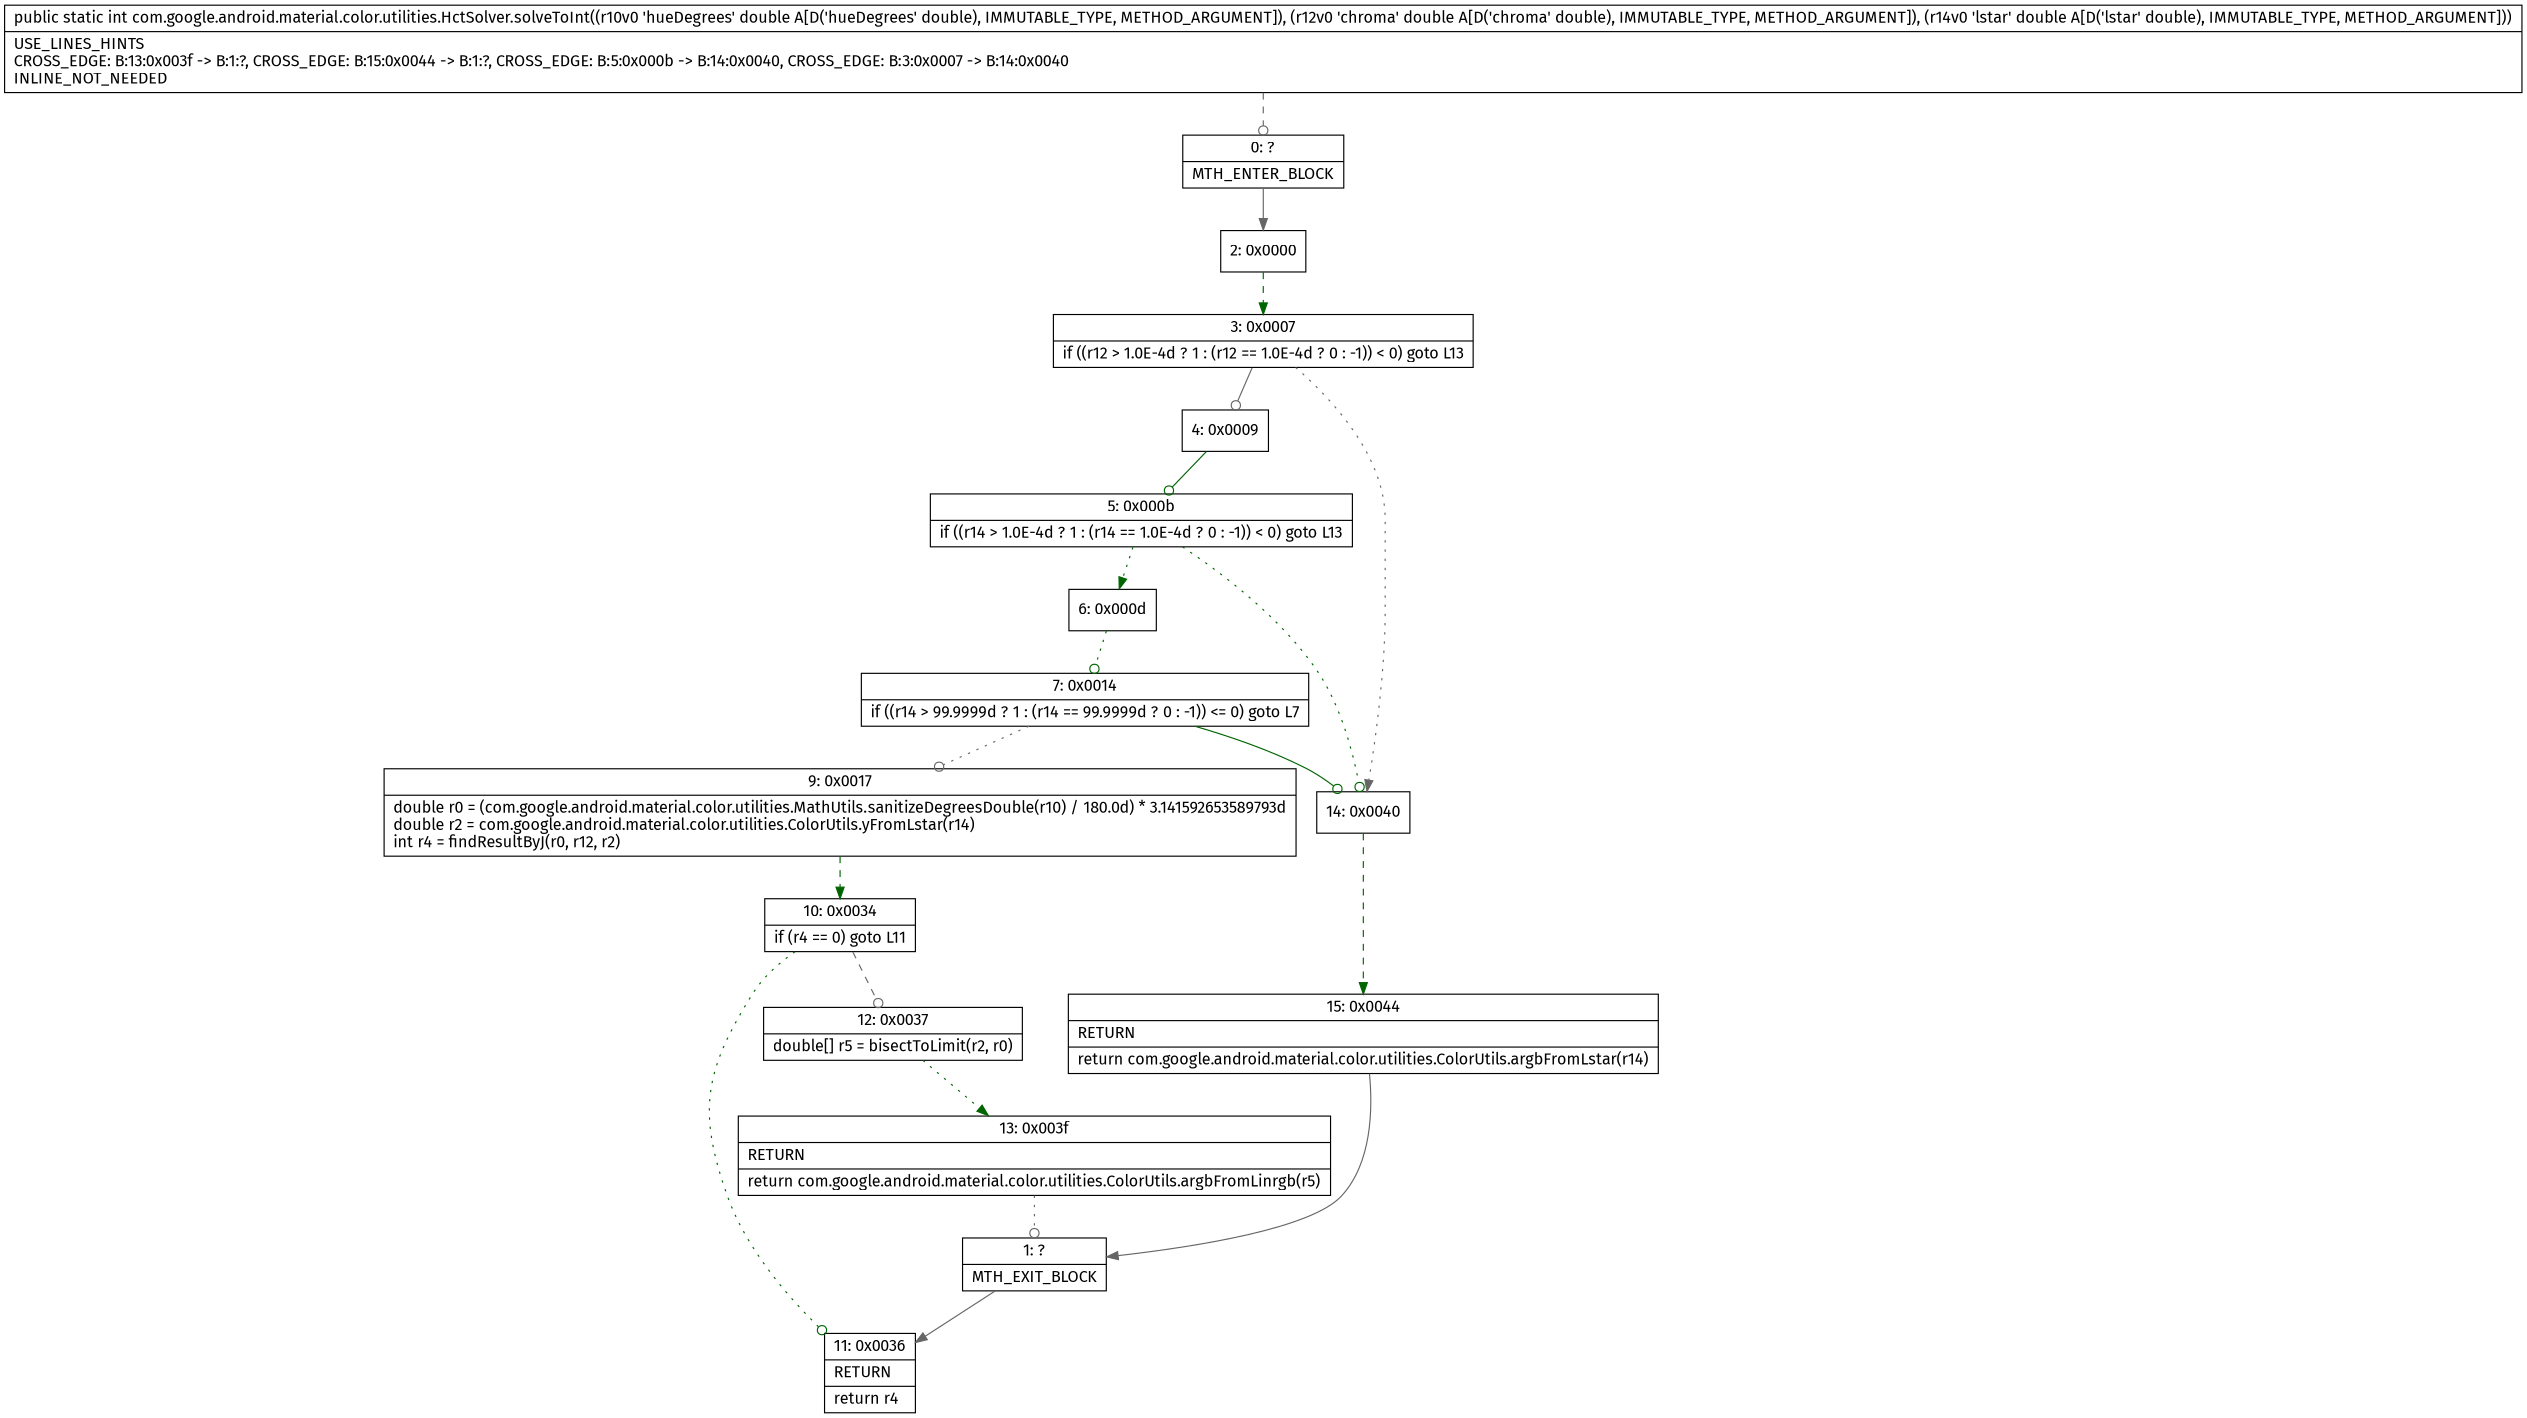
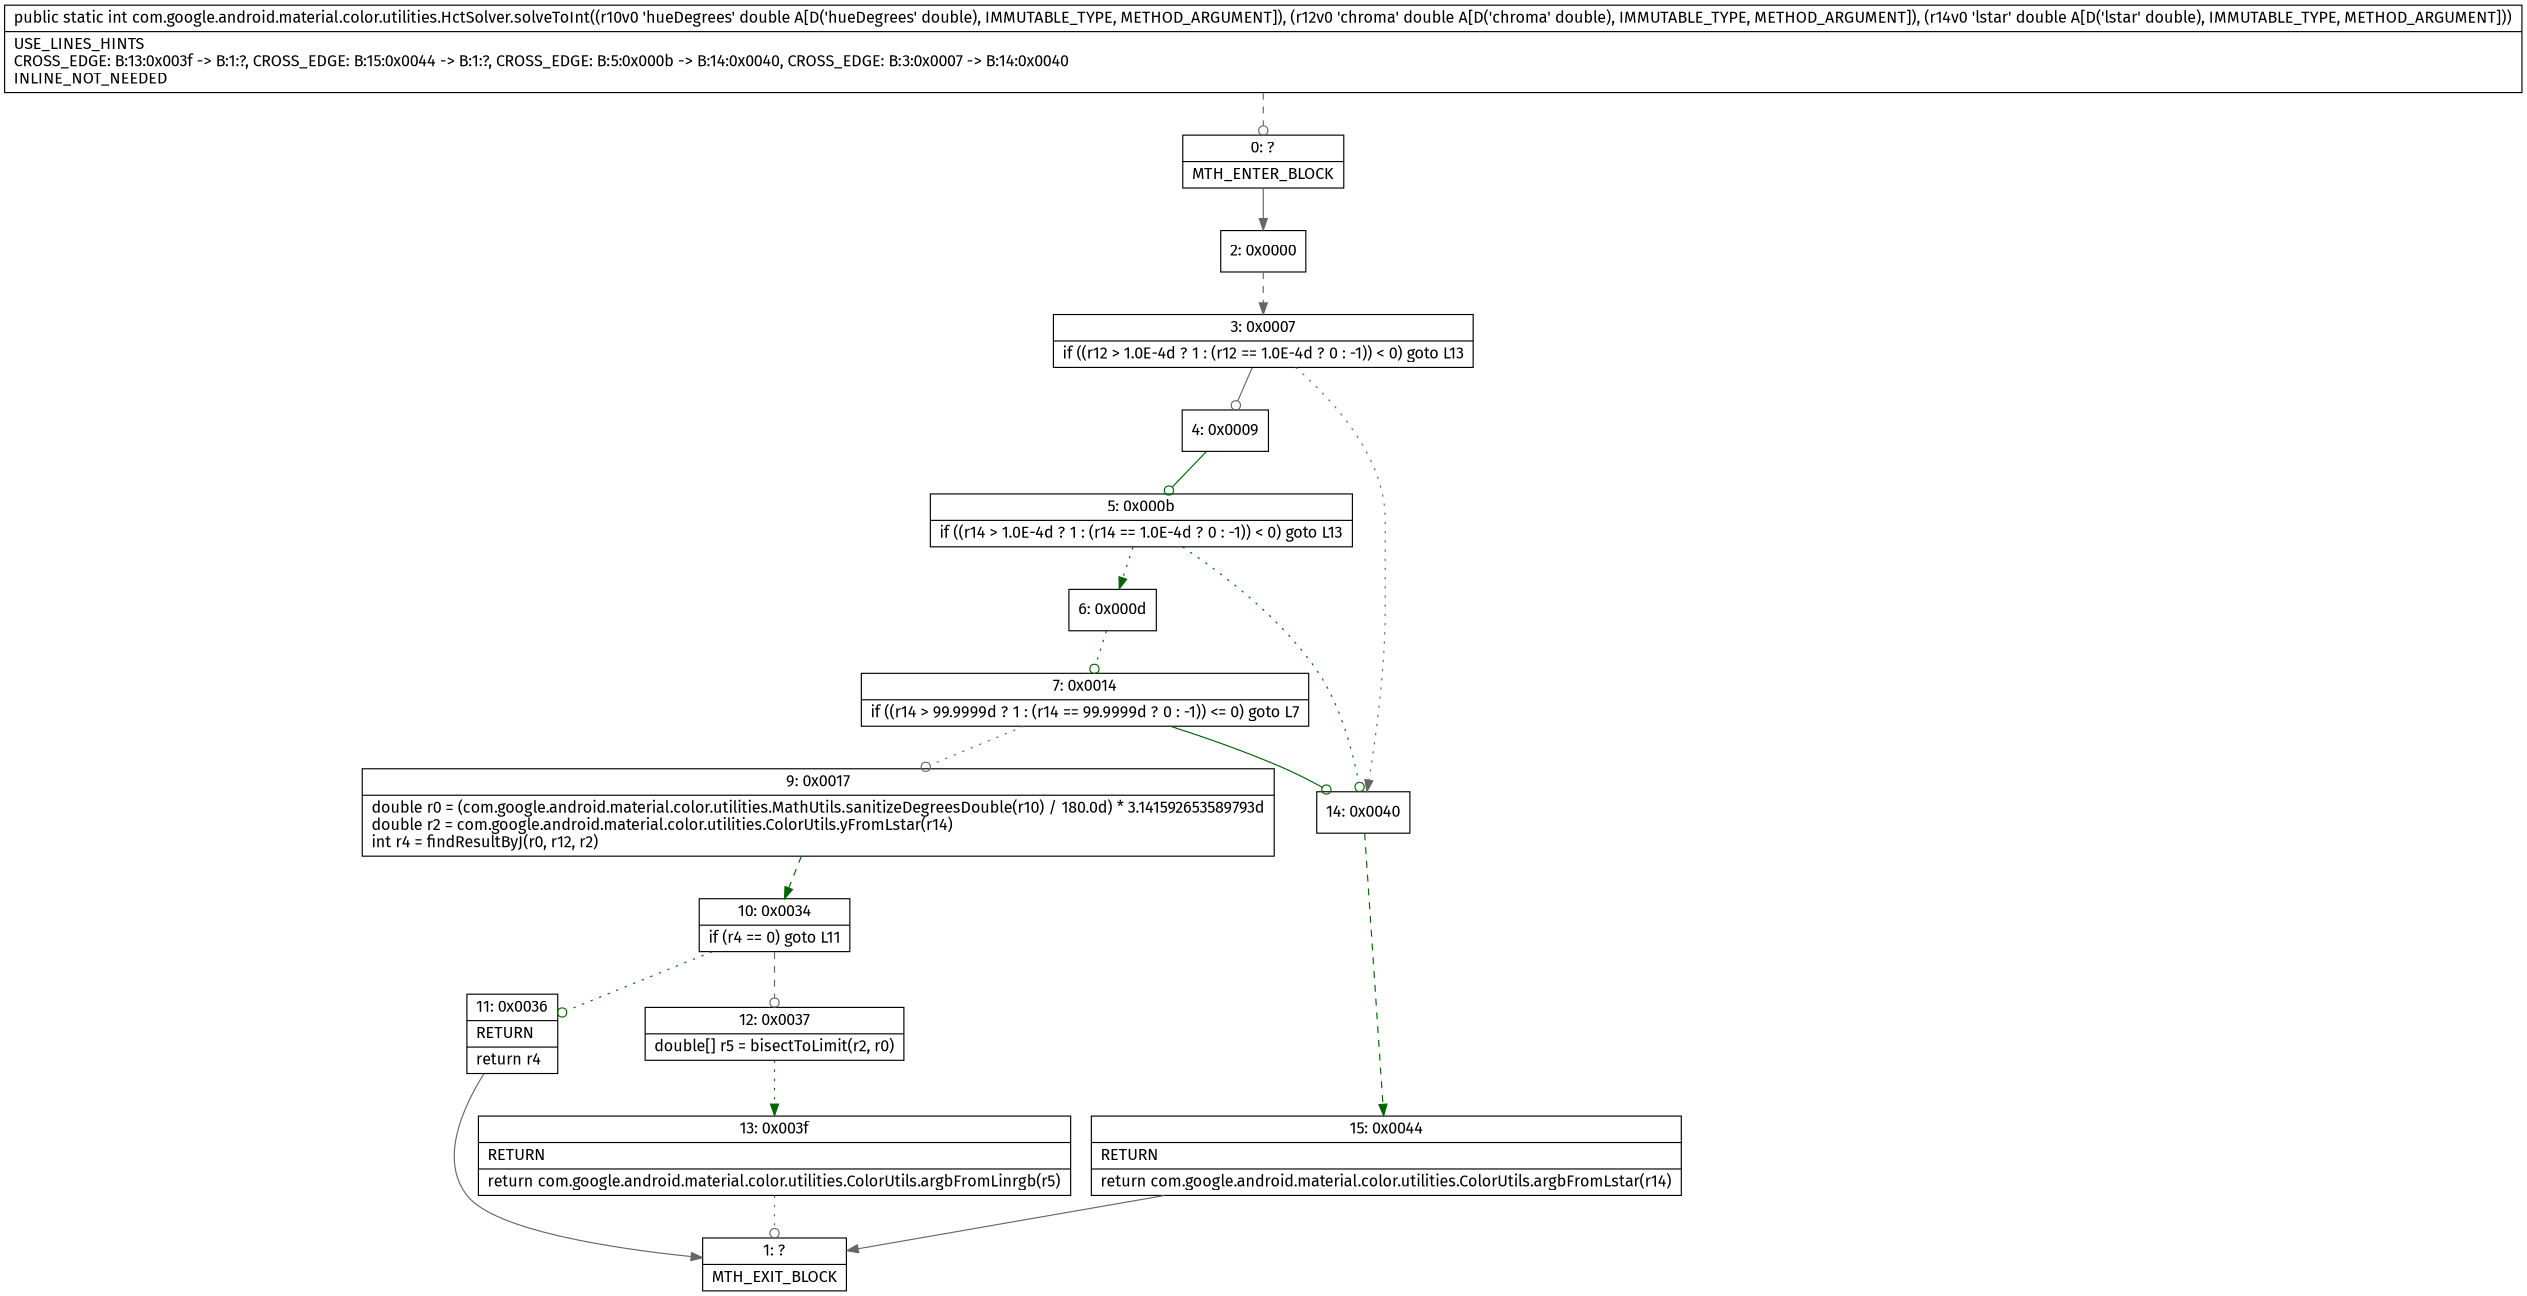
(1263, 288) -> (1263, 288)
(960, 1314) -> (512, 1222)
